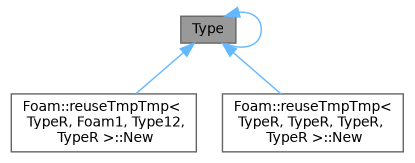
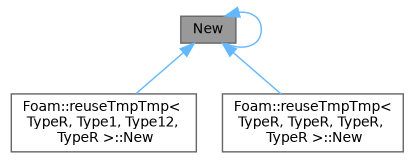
(208, 30) -> (208, 30)
(104, 123) -> (104, 123)
